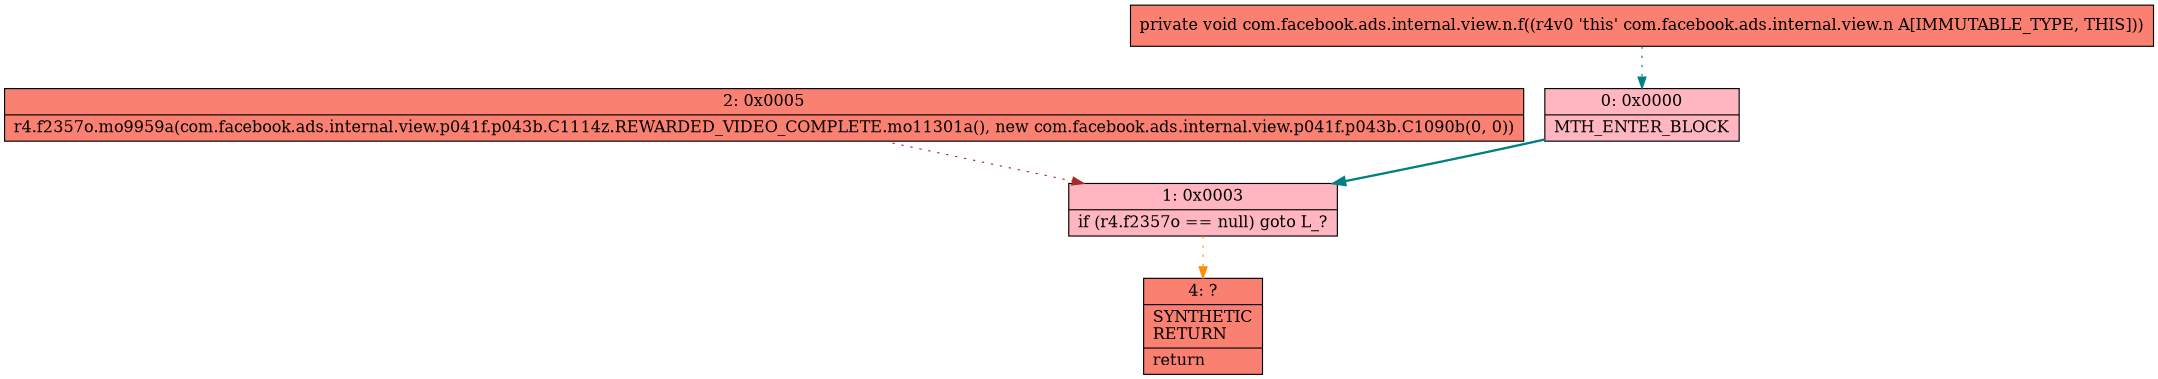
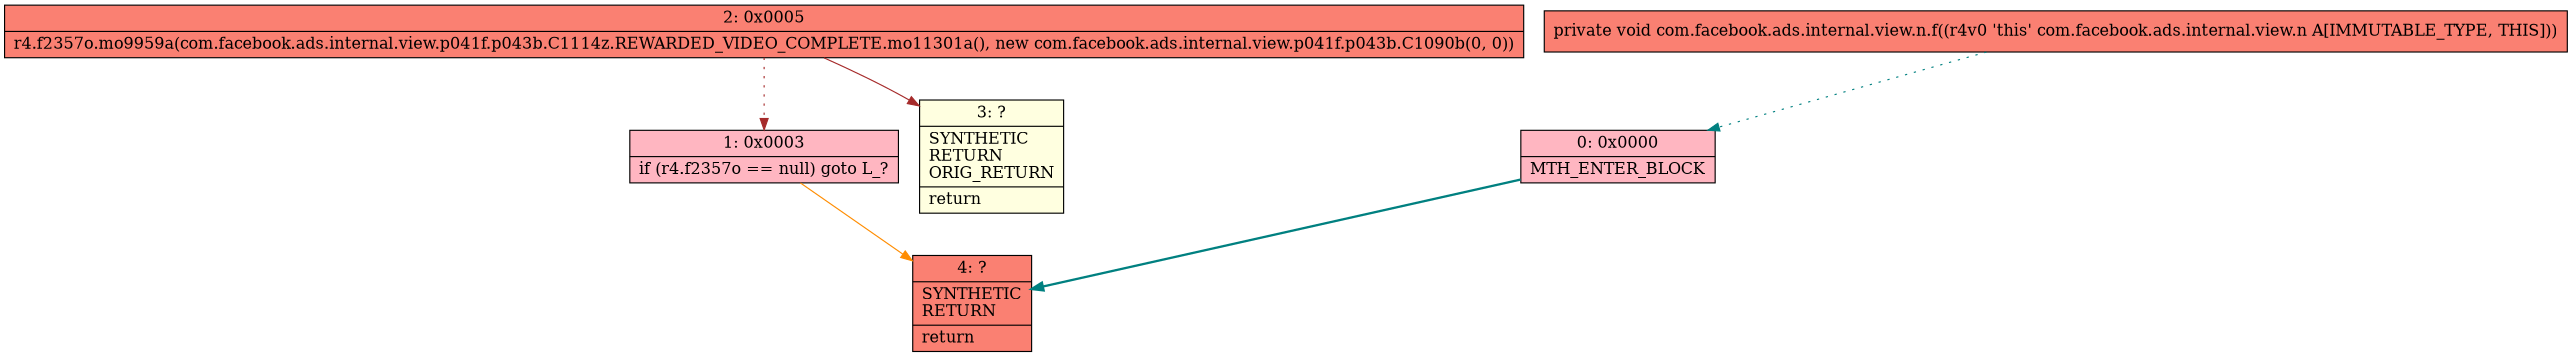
none -> (992, 157)
(1445, 161) -> (1282, 233)
(1203, 251) -> (852, 219)
